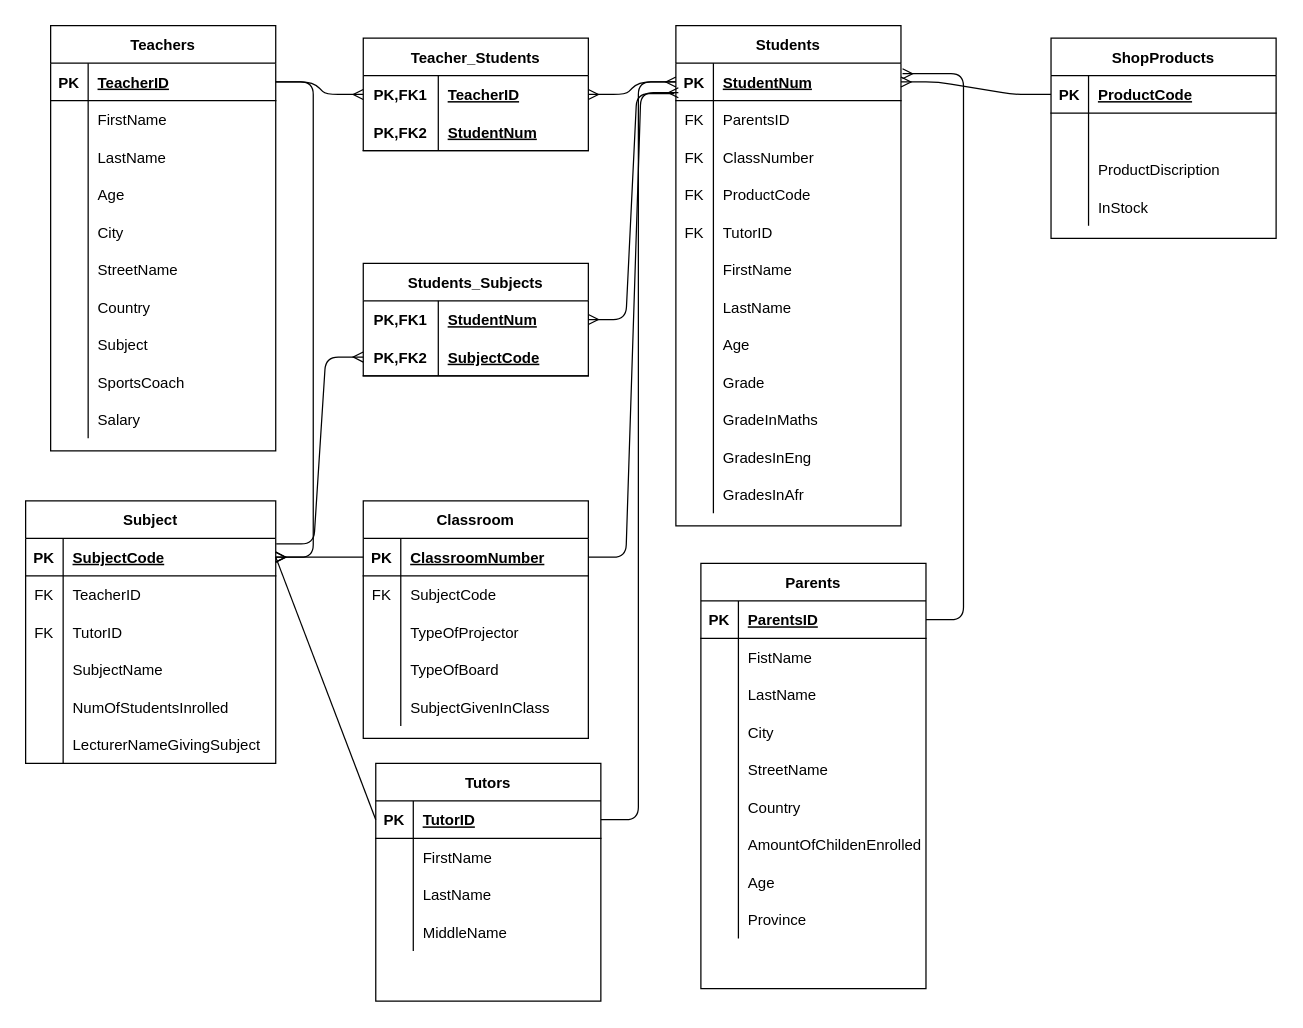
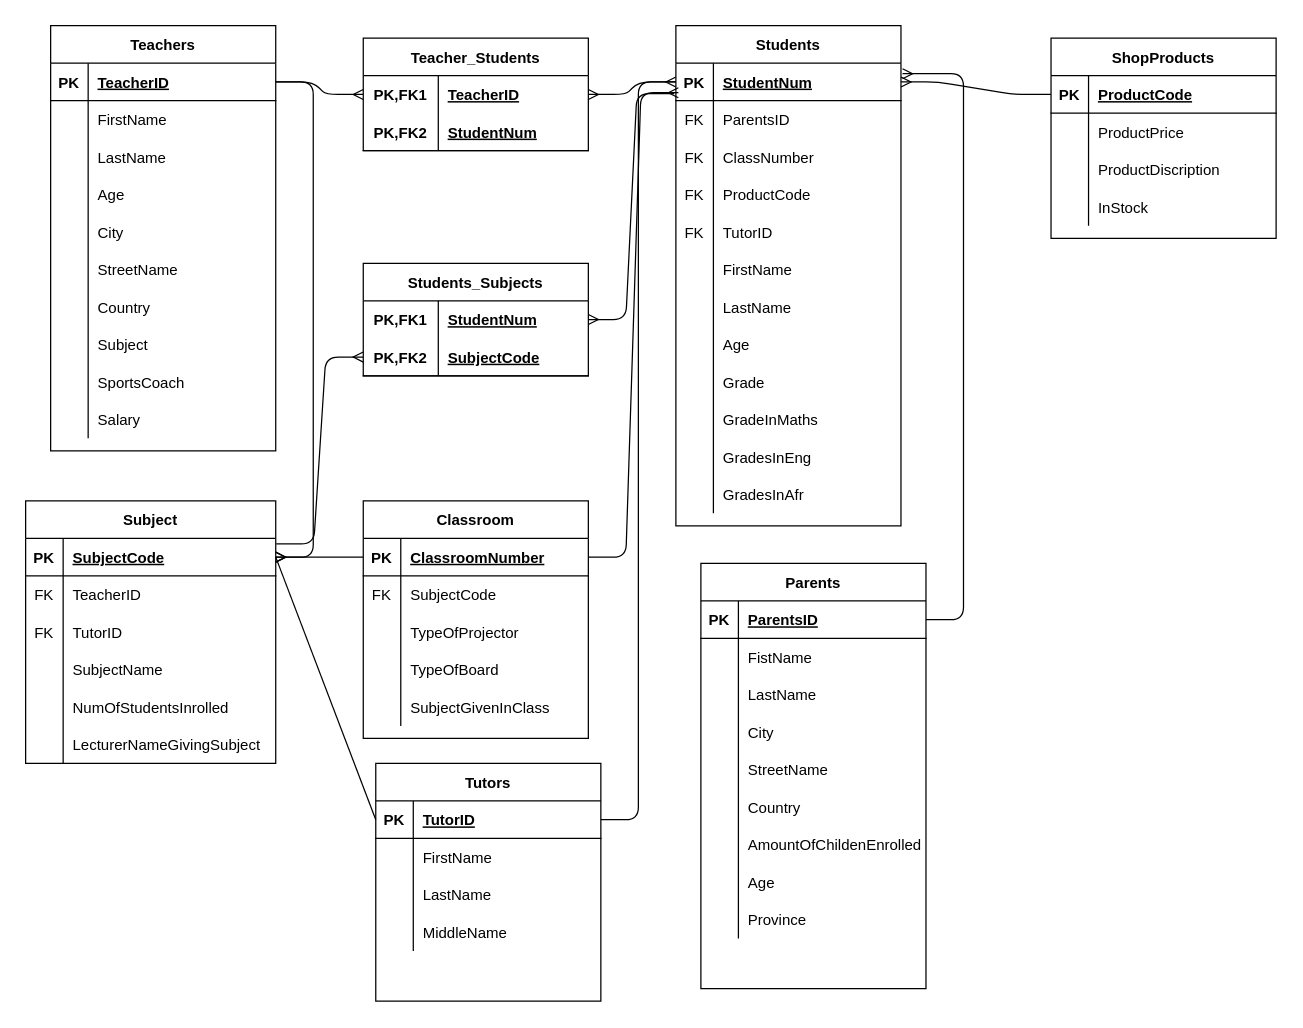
none -> (1182, 132)
